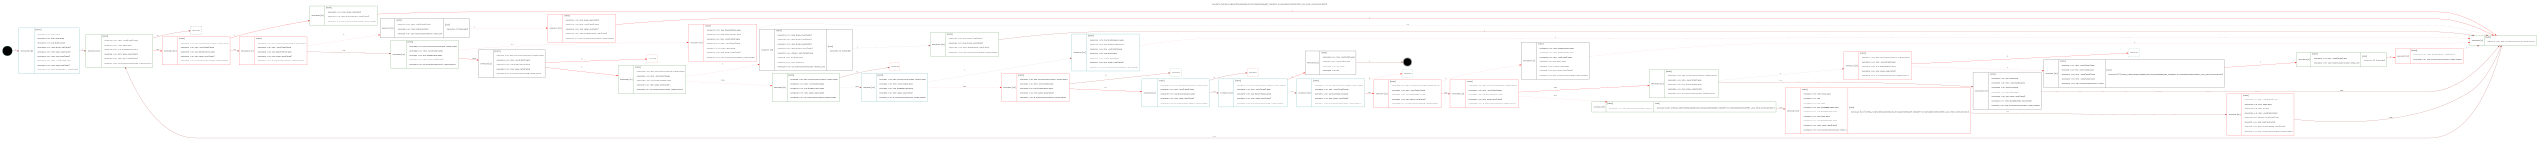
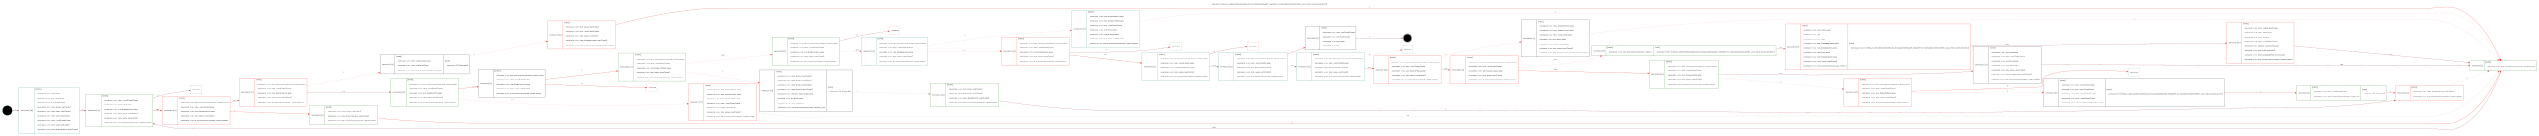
(1736, 32) -> (1696, 112)
